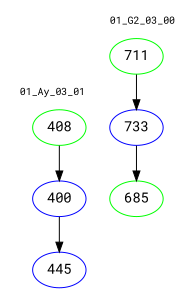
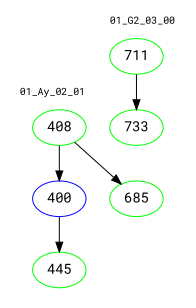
(53, 92) -> (53, 92)
(136, 128) -> (136, 128)
(136, 158) -> (87, 154)
(59, 270) -> (59, 270)
